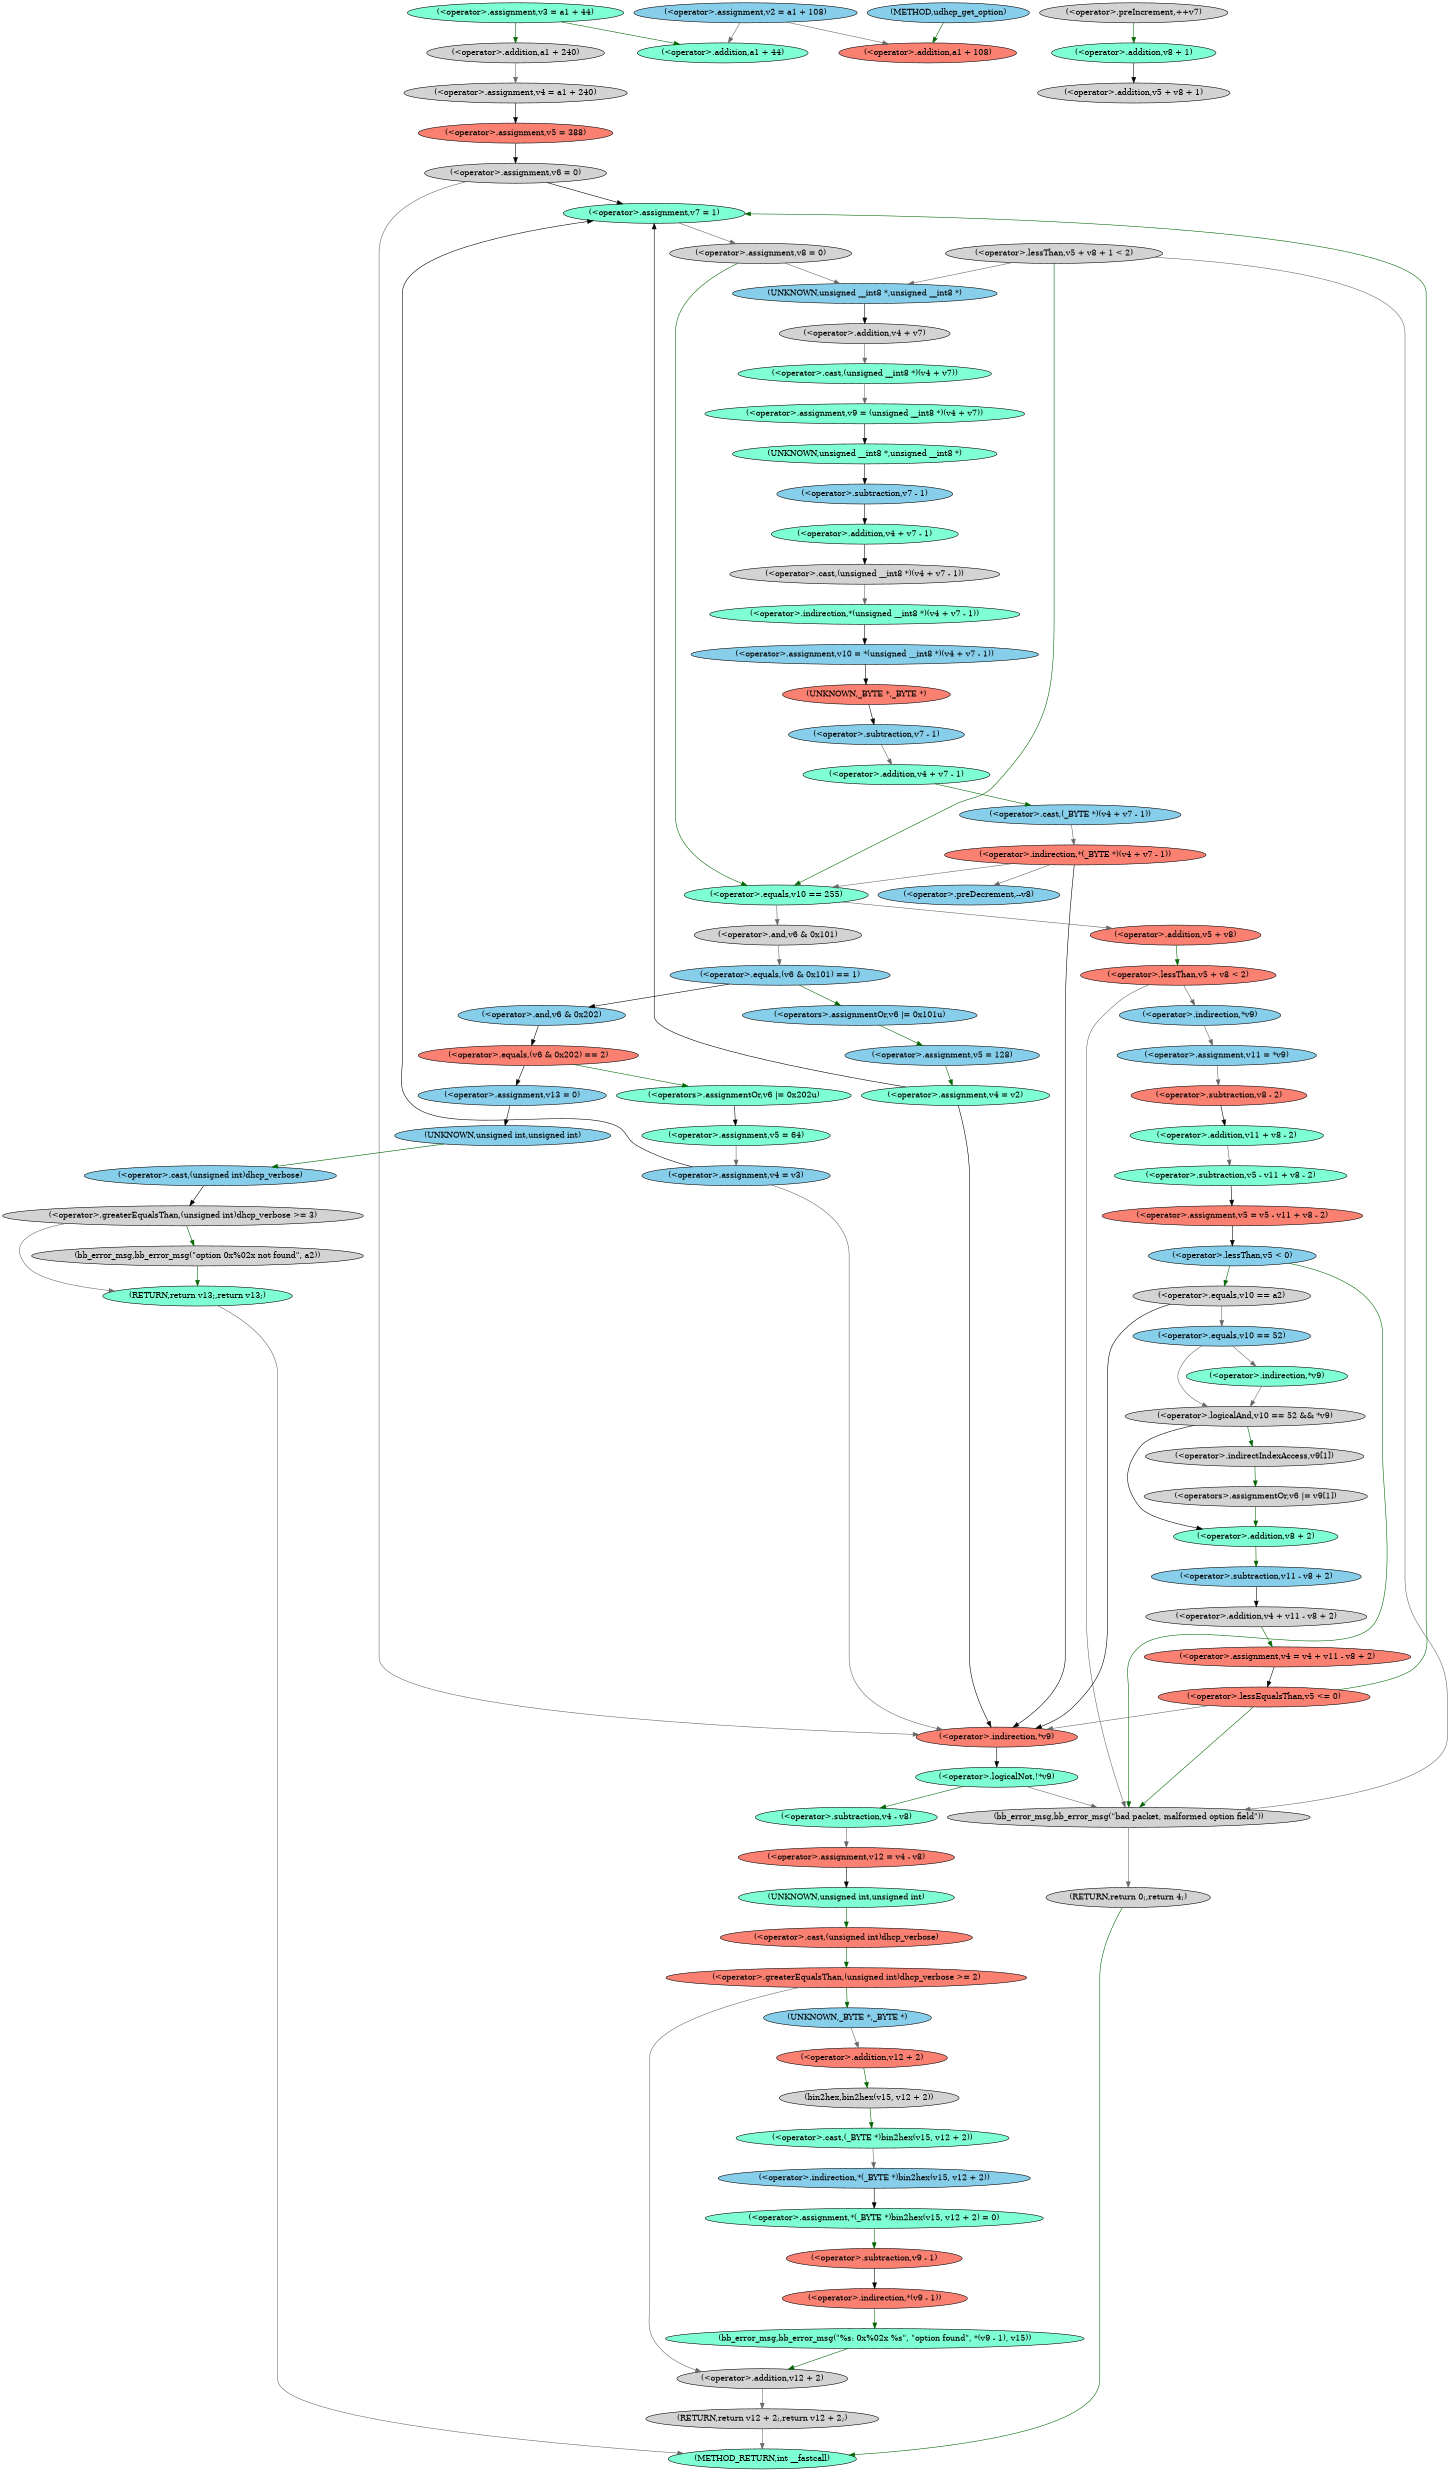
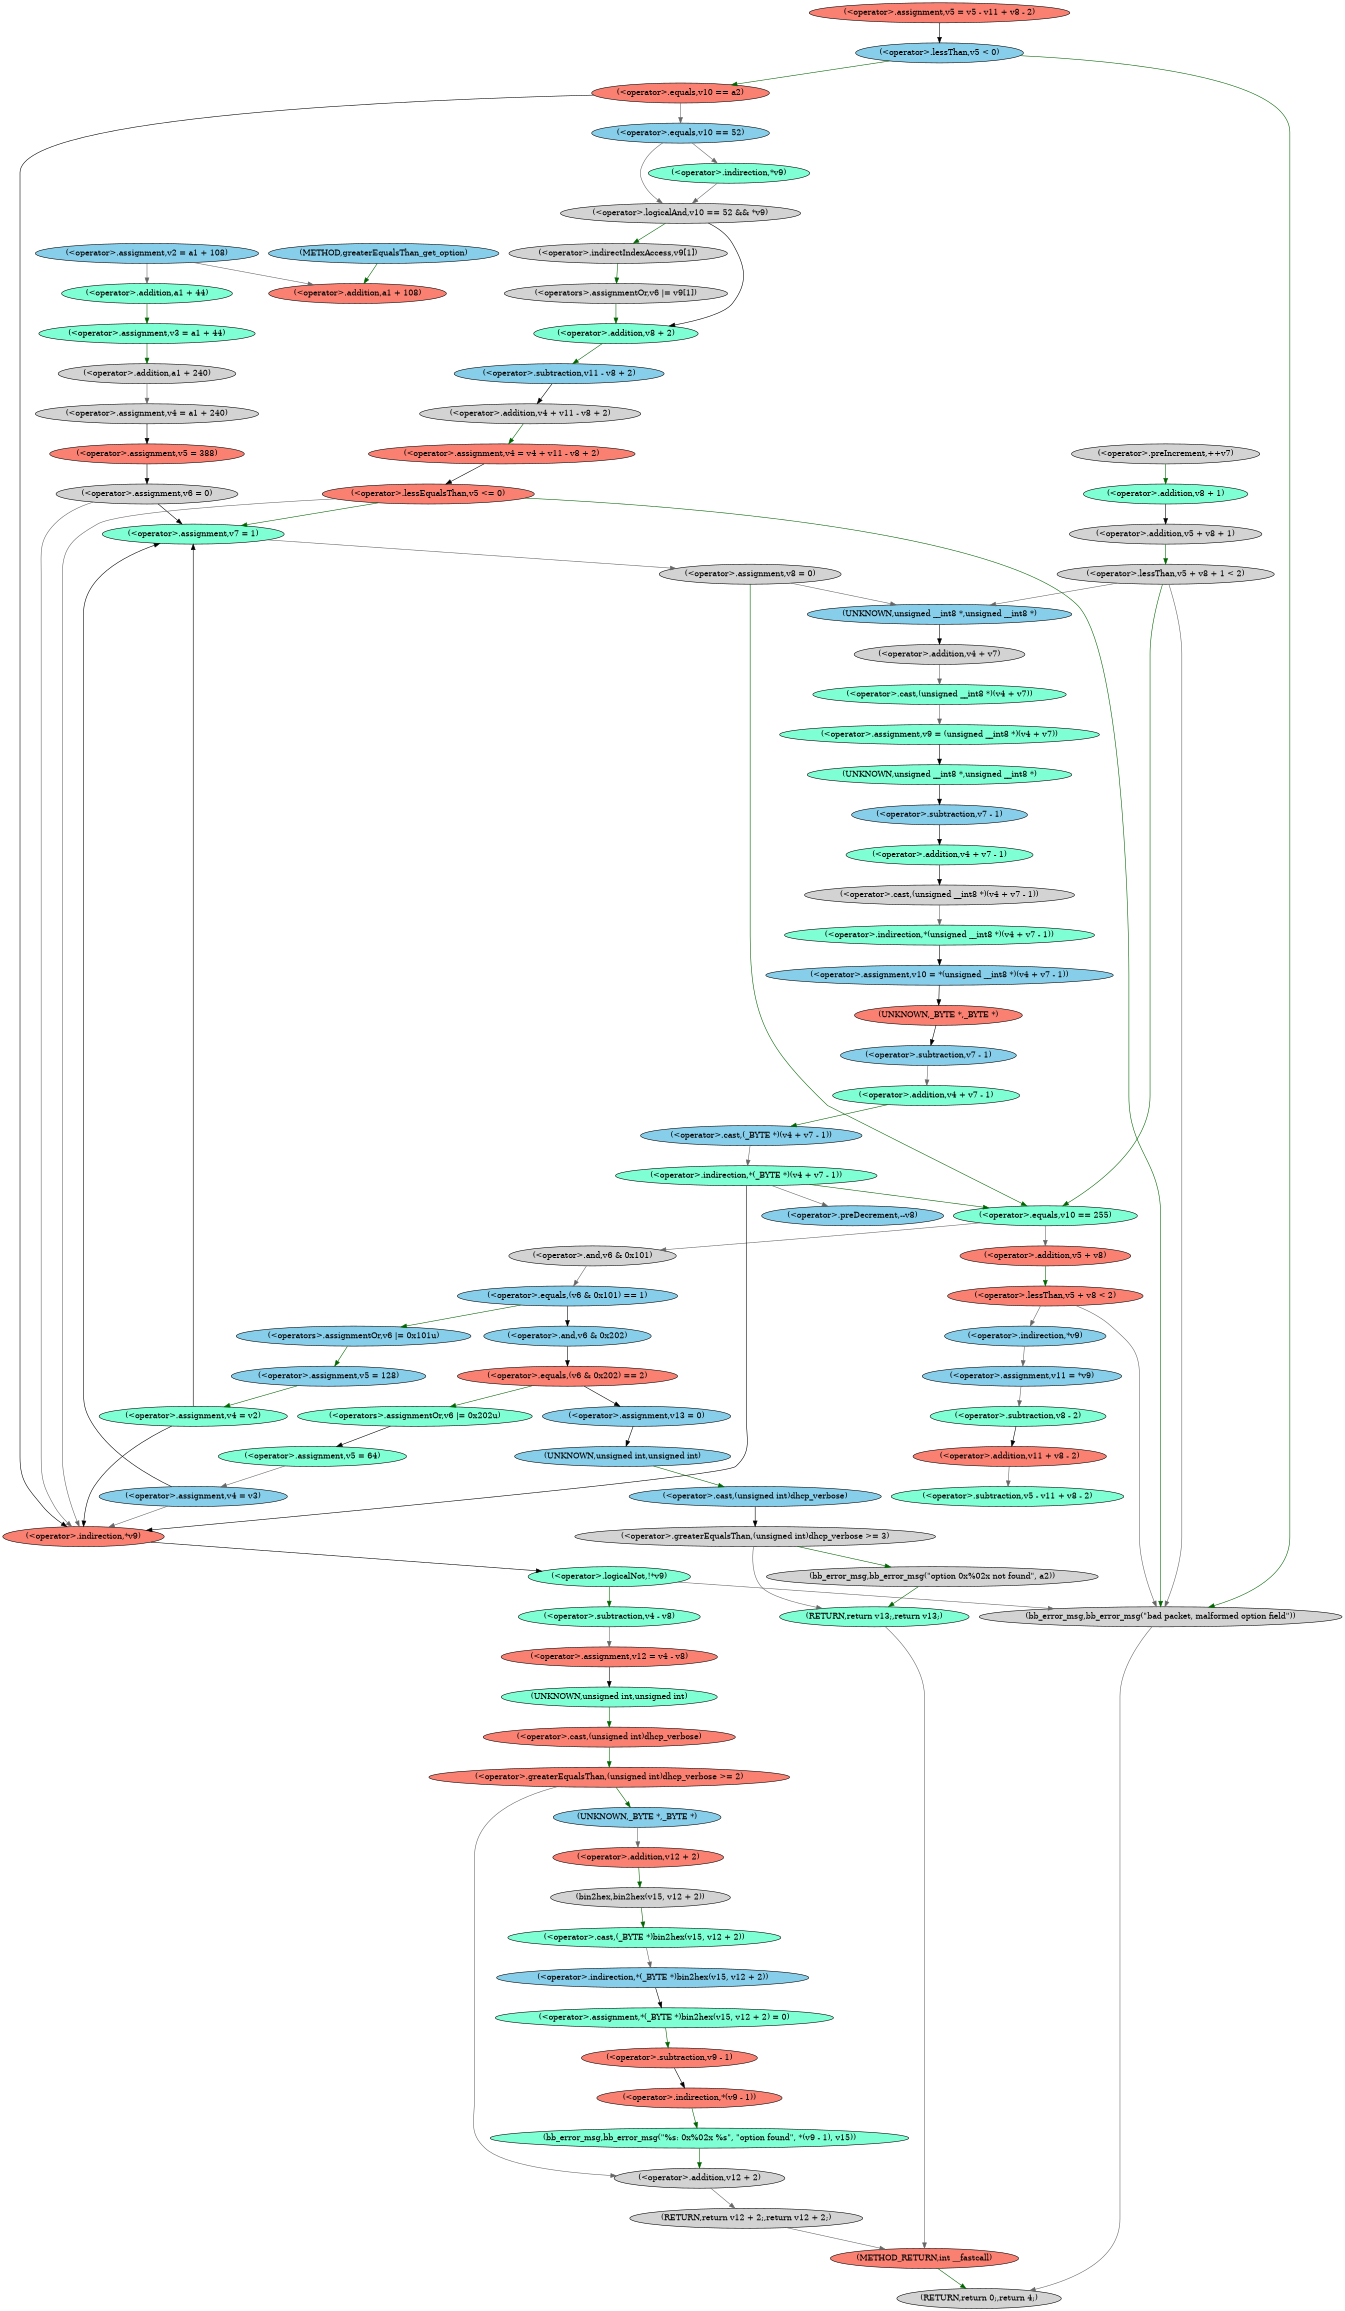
(948, 13) -> (384, 253)
(618, 33) -> (147, 311)
none -> (1166, 551)
(1075, 855) -> (746, 1176)
(925, 875) -> (896, 1196)
(1219, 1096) -> (1018, 1416)
(1227, 1136) -> (1010, 1456)
(1231, 1193) -> none
(1222, 1296) -> (681, 93)
(1100, 2275) -> (950, 2277)
(762, 2459) -> (924, 2258)
